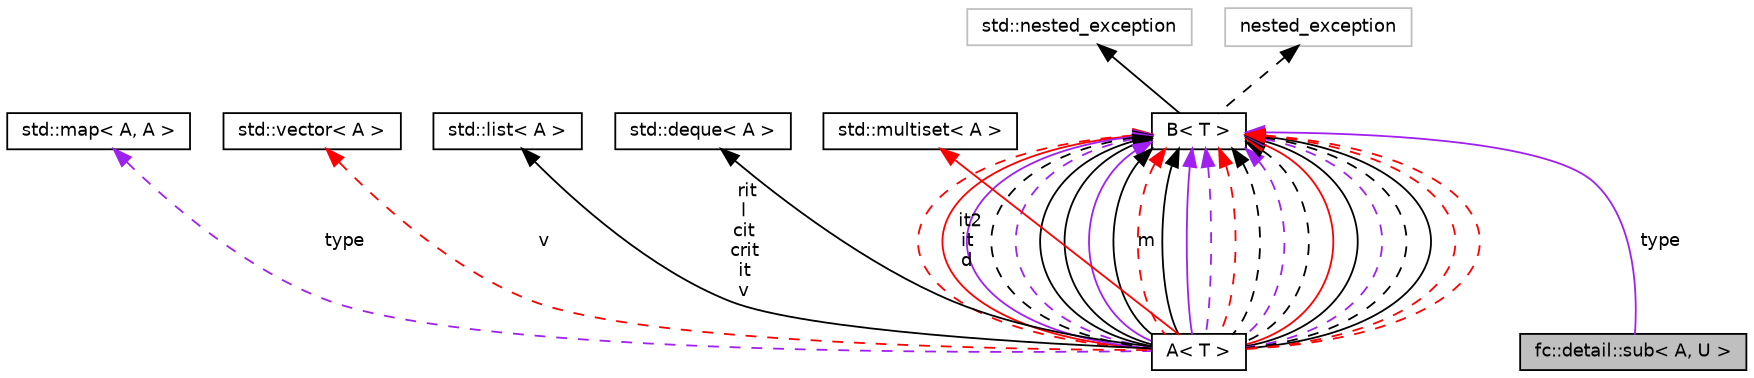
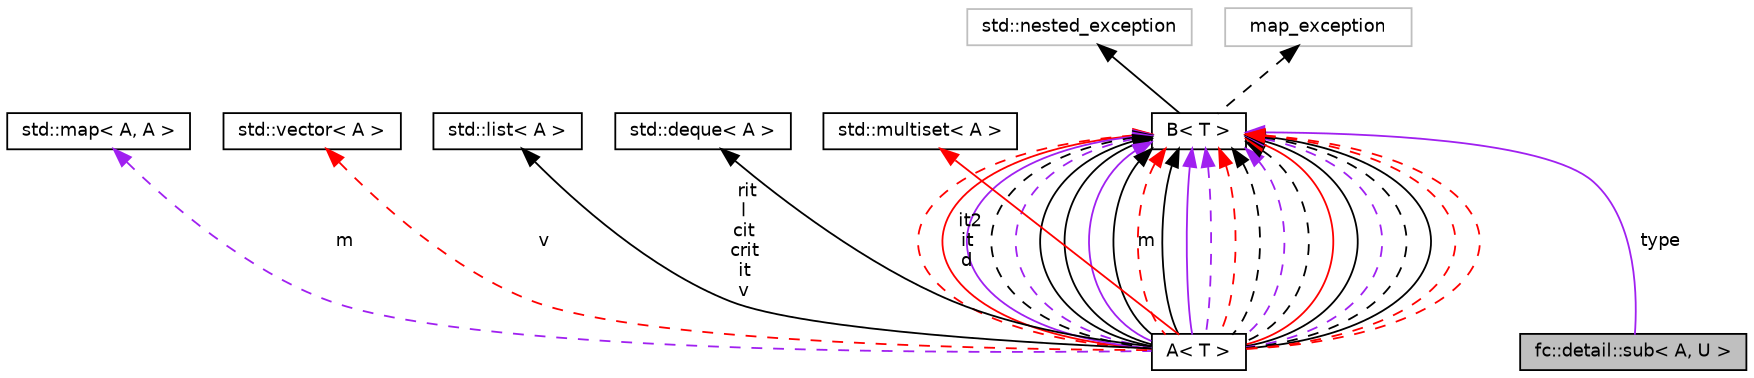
(1318, 27) -> (1318, 27)
(342, 242) -> (342, 242)
